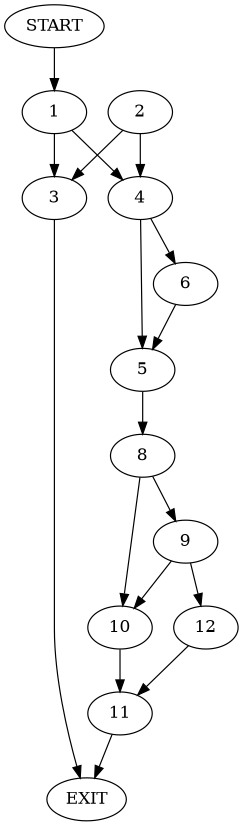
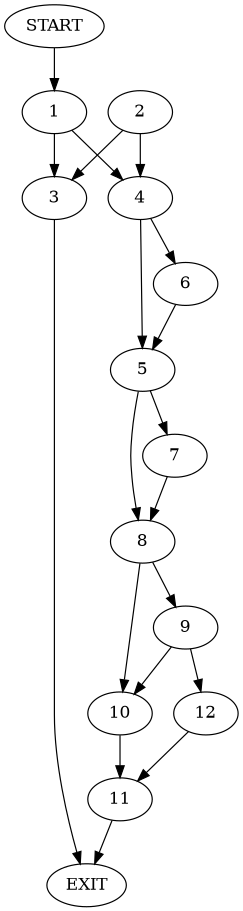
none -> (175, 456)
